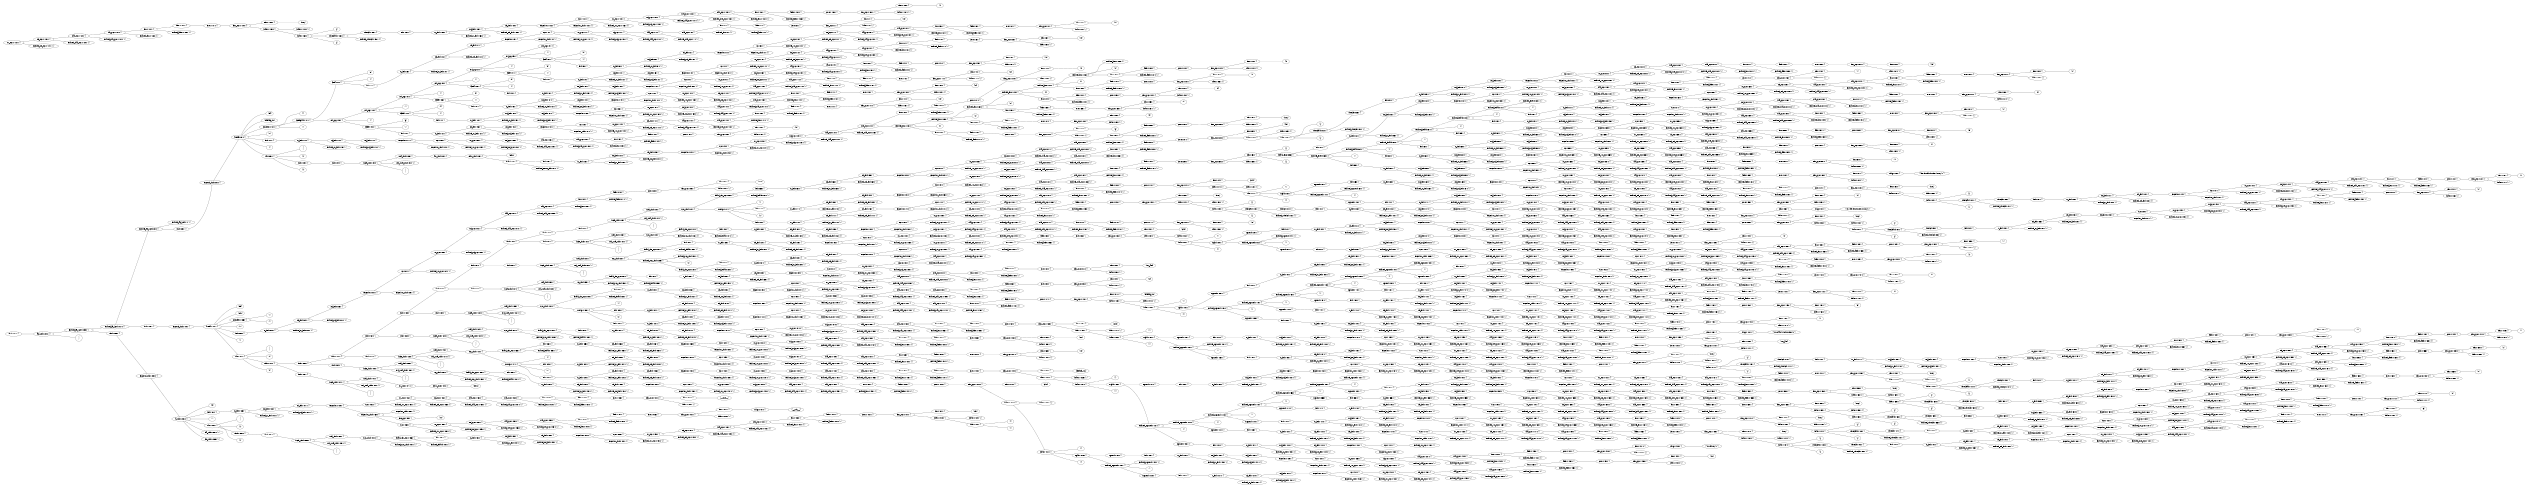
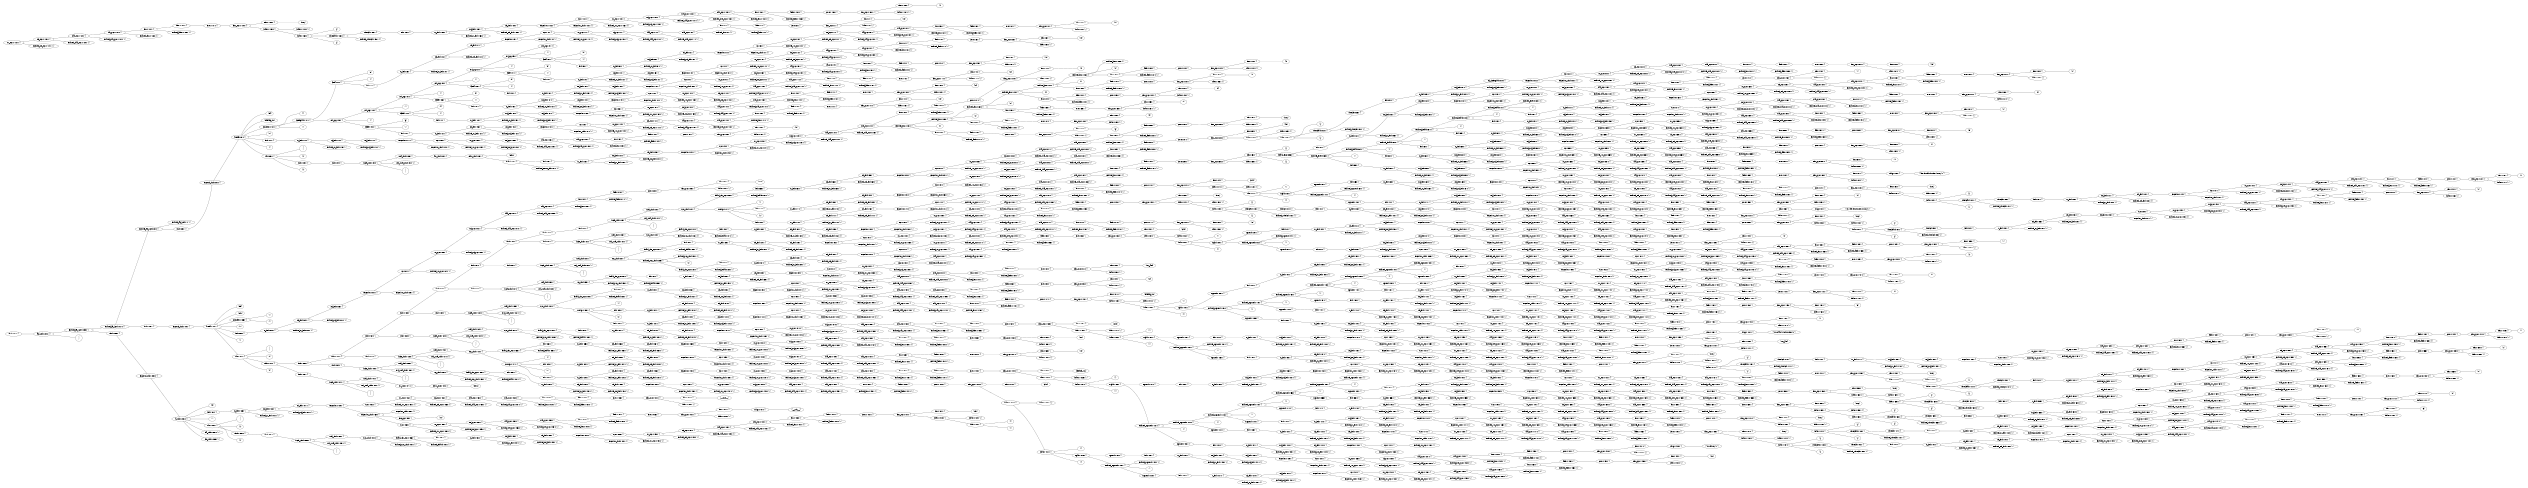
(1497, 81) -> (1497, 81)
